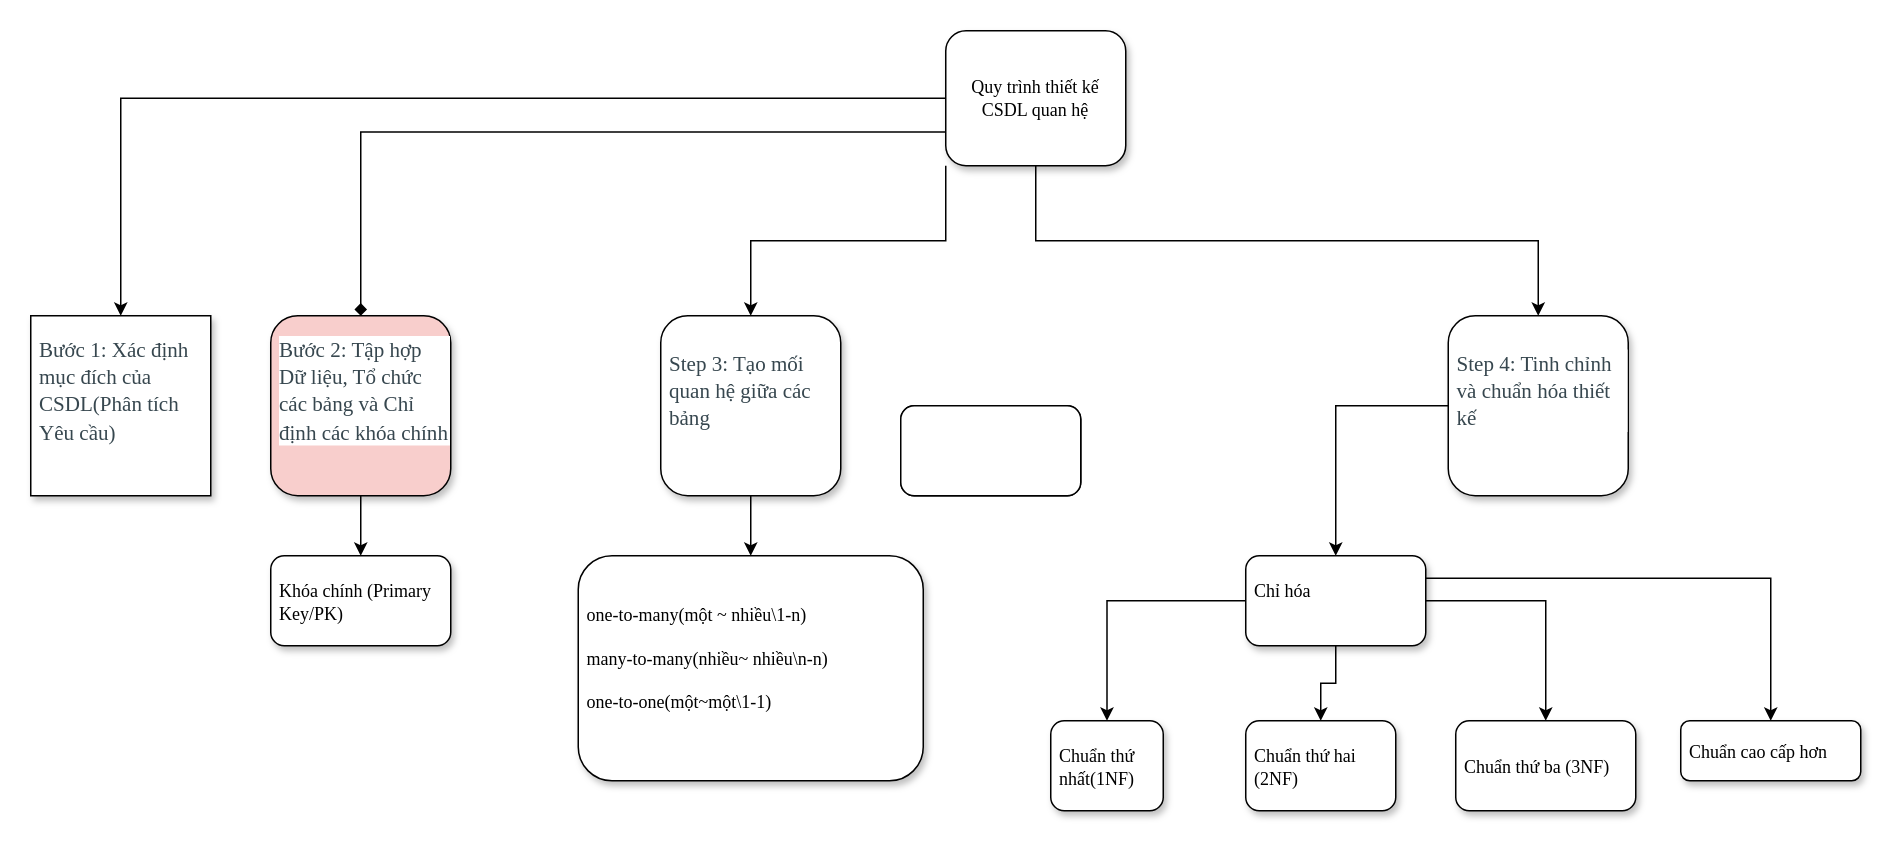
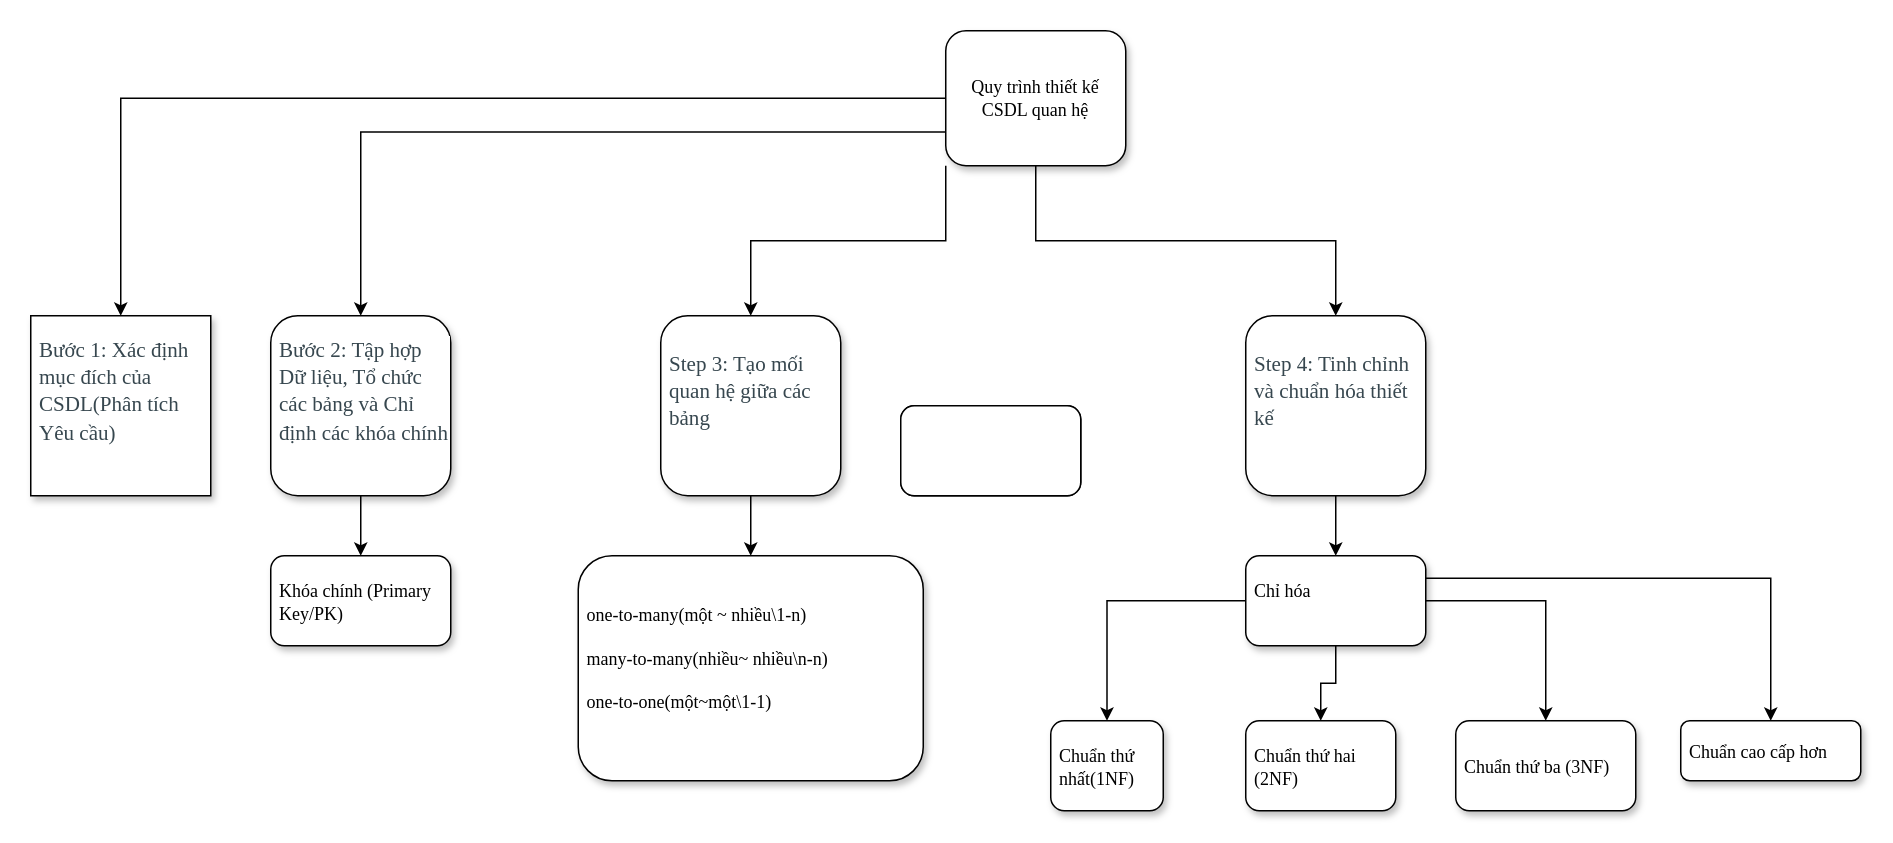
(361, 303) -> (361, 304)
(361, 406) -> (361, 406)
(1538, 406) -> (1336, 406)
